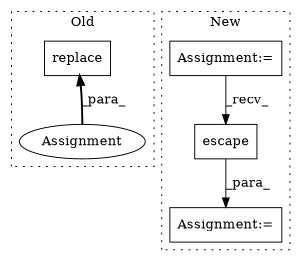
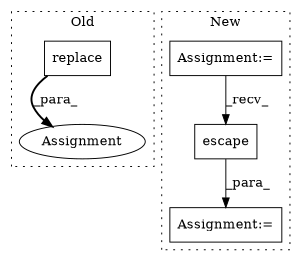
(82, 105) -> (32, 97)
